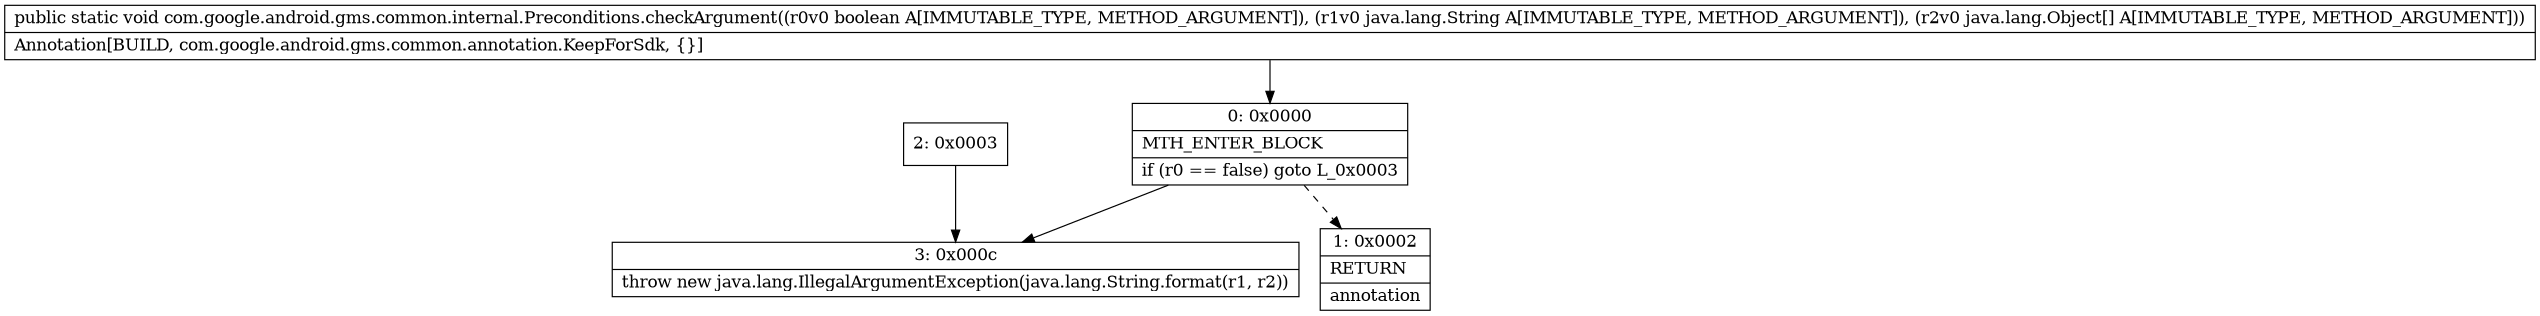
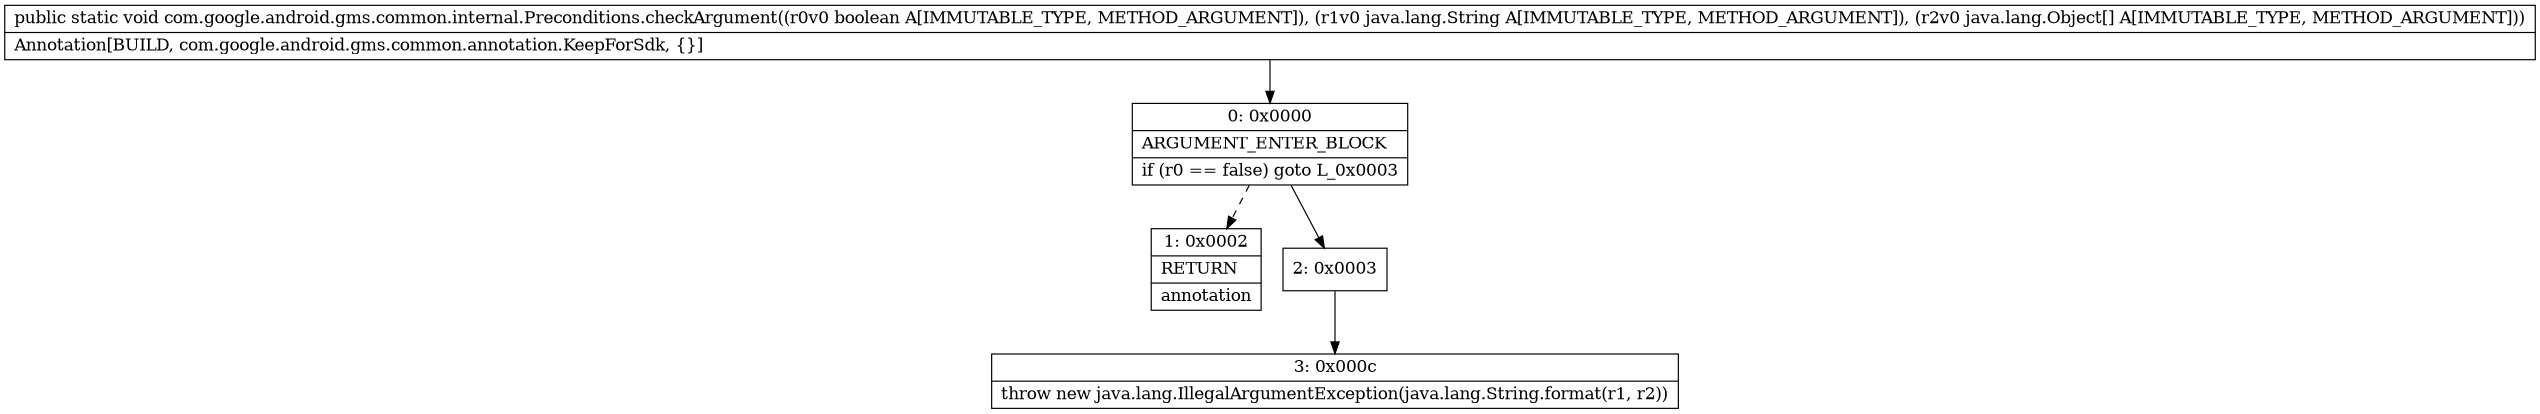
(1233, 144) -> (1265, 144)
(1101, 211) -> (1305, 211)
